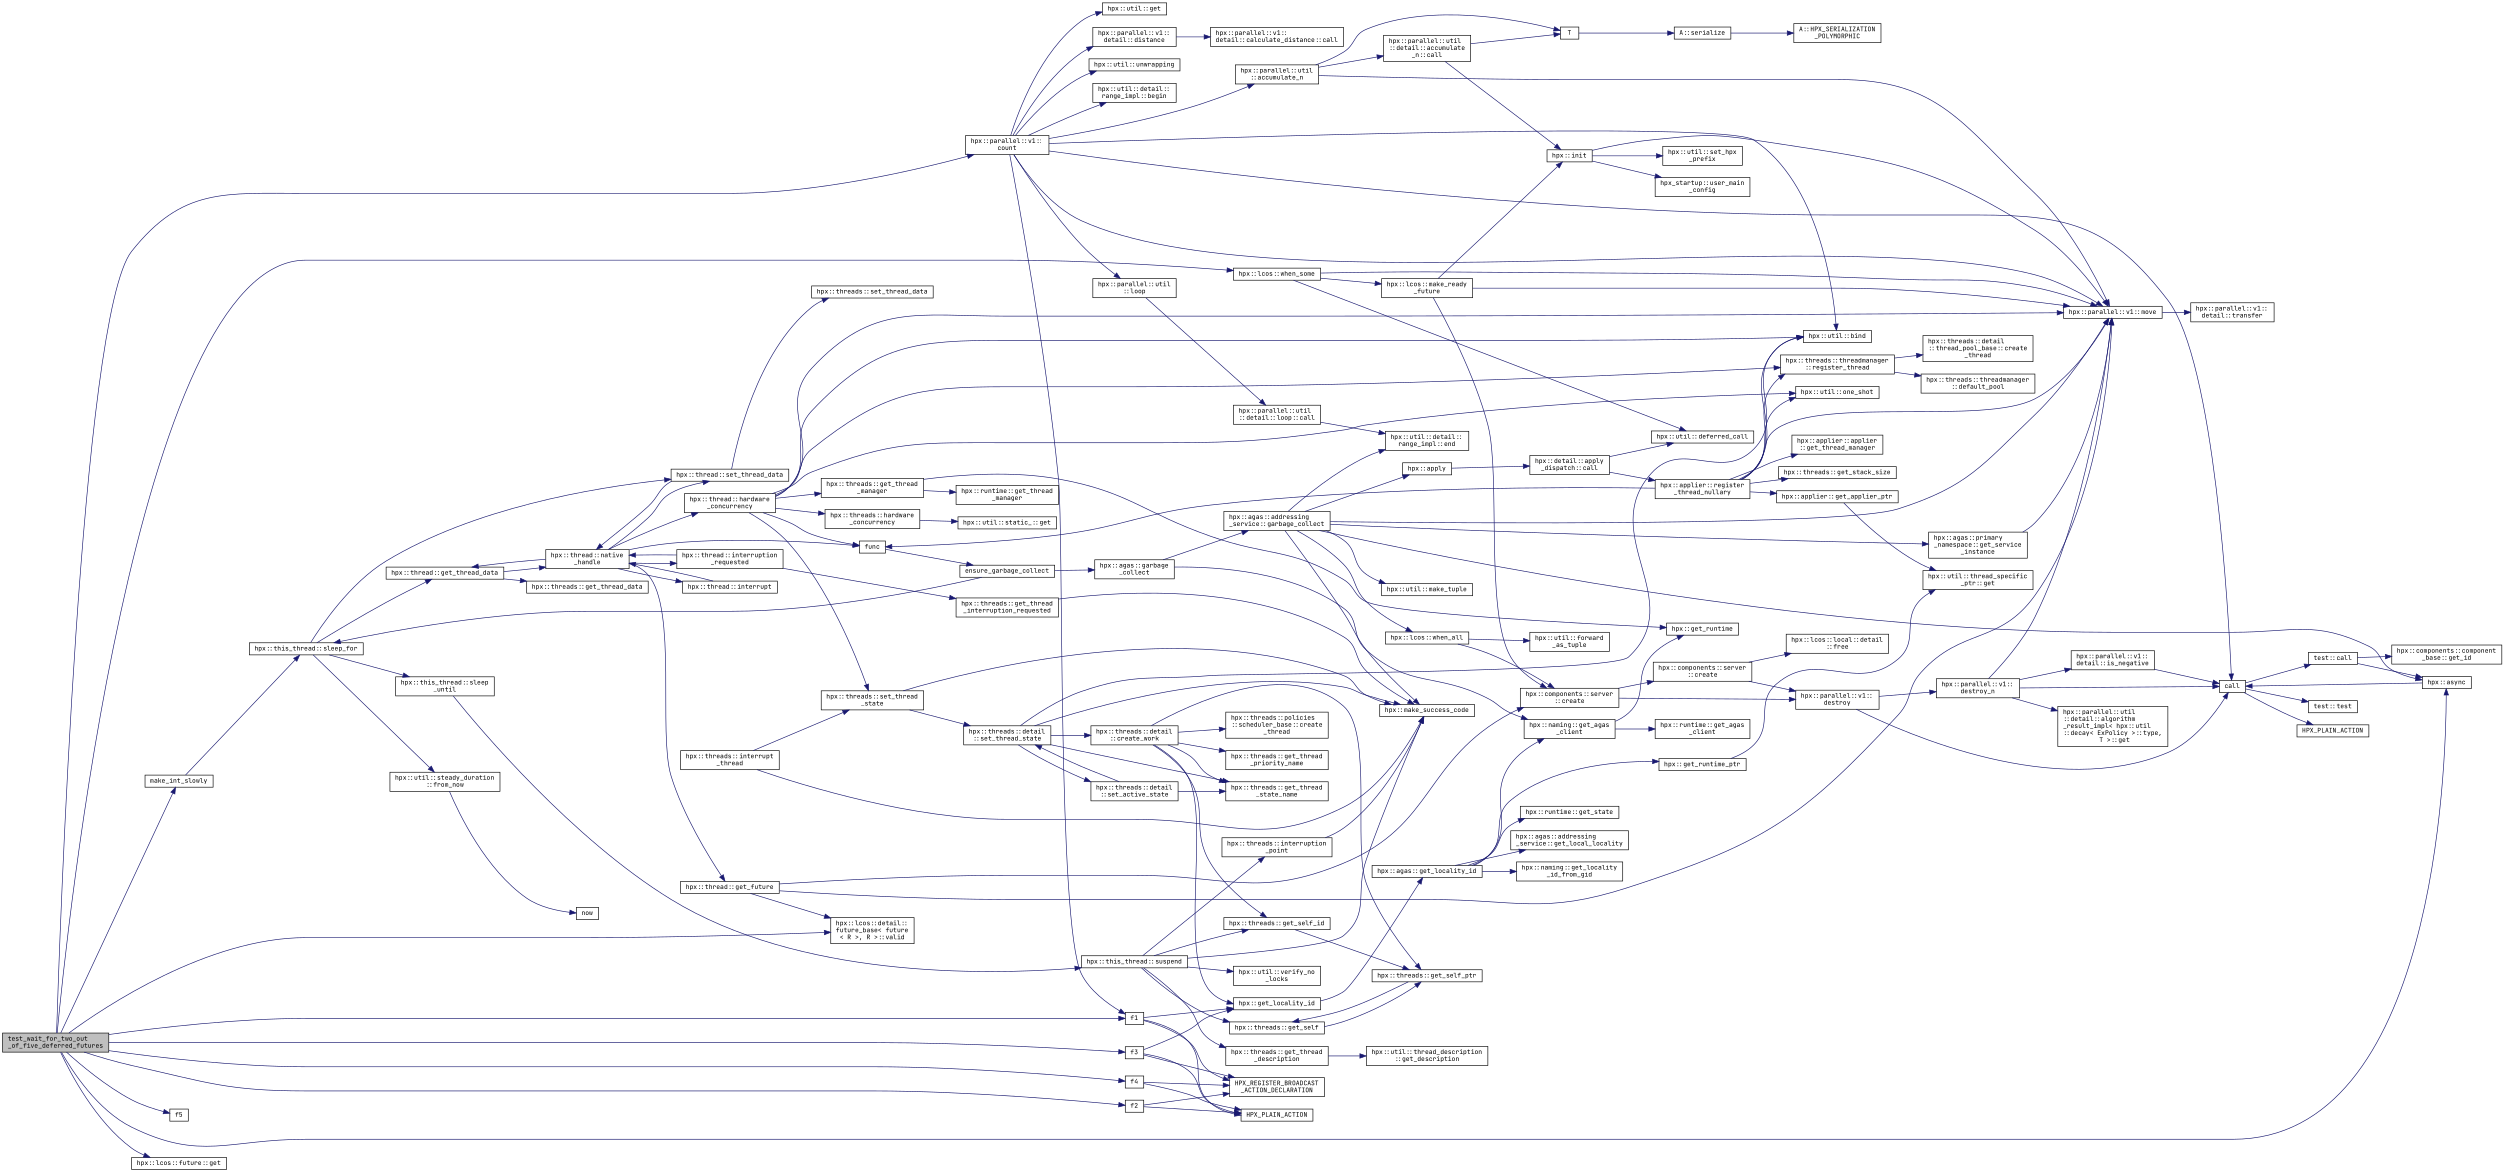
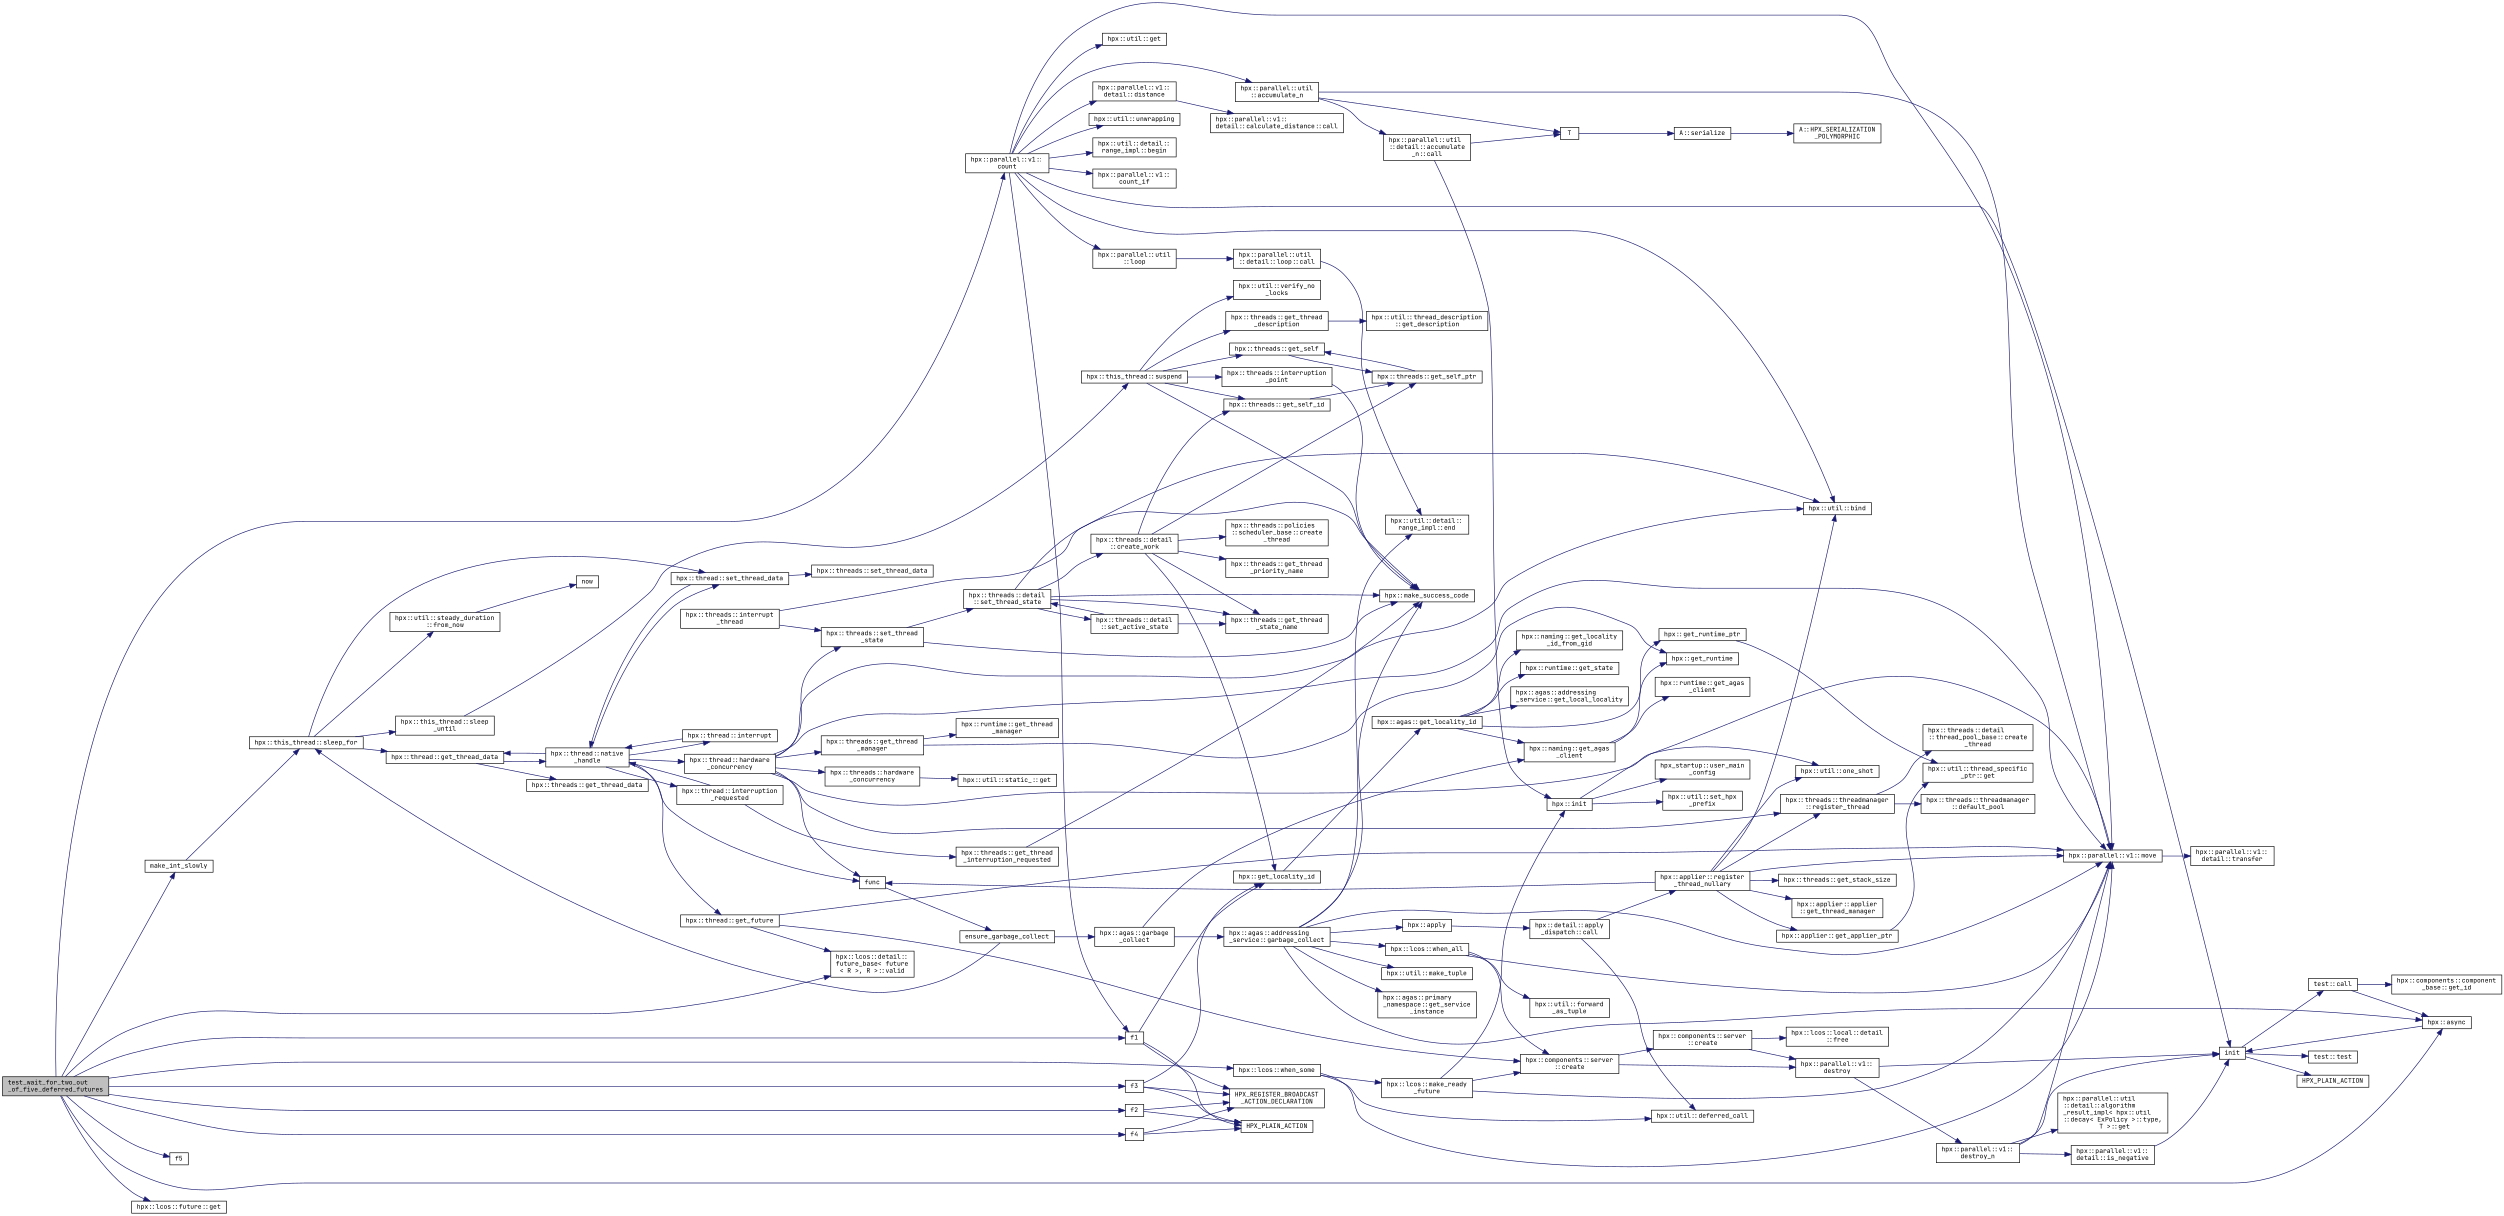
none -> (1135, 179)
(2085, 437) -> (1814, 991)
(2232, 686) -> (2232, 1053)
